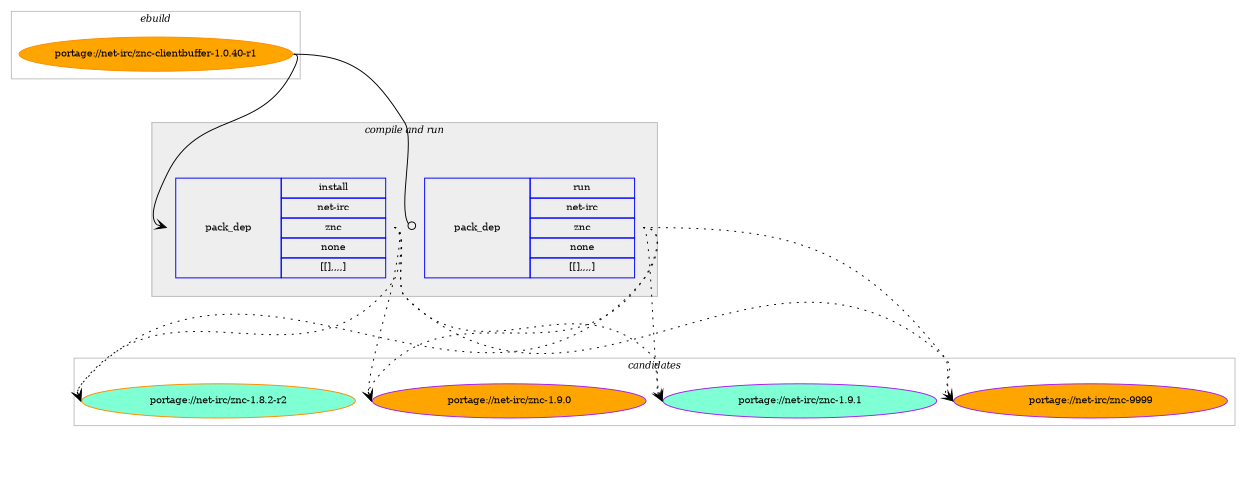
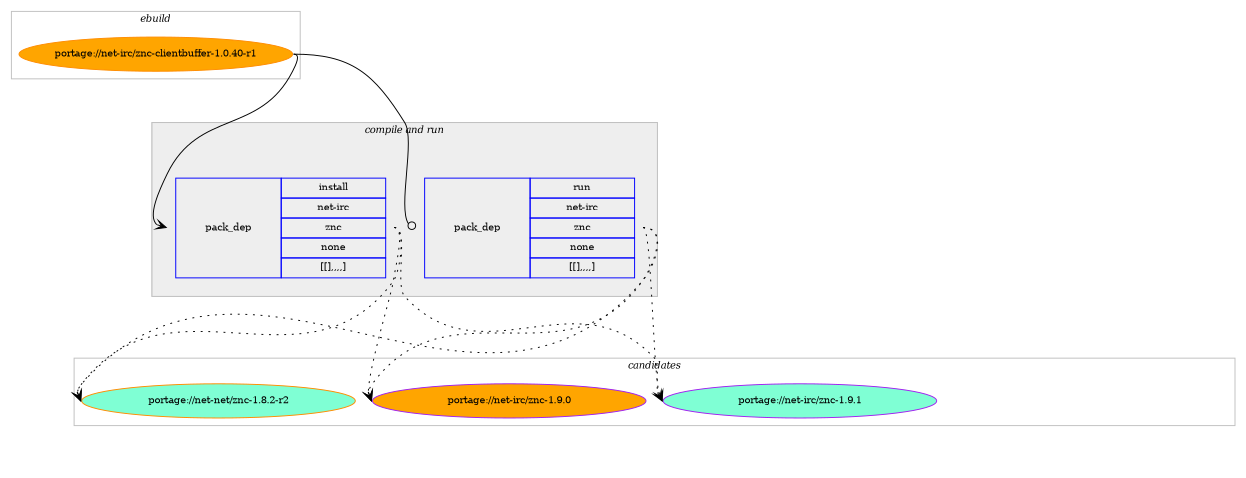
(219, 401) -> (219, 401)
(1091, 401) -> none
